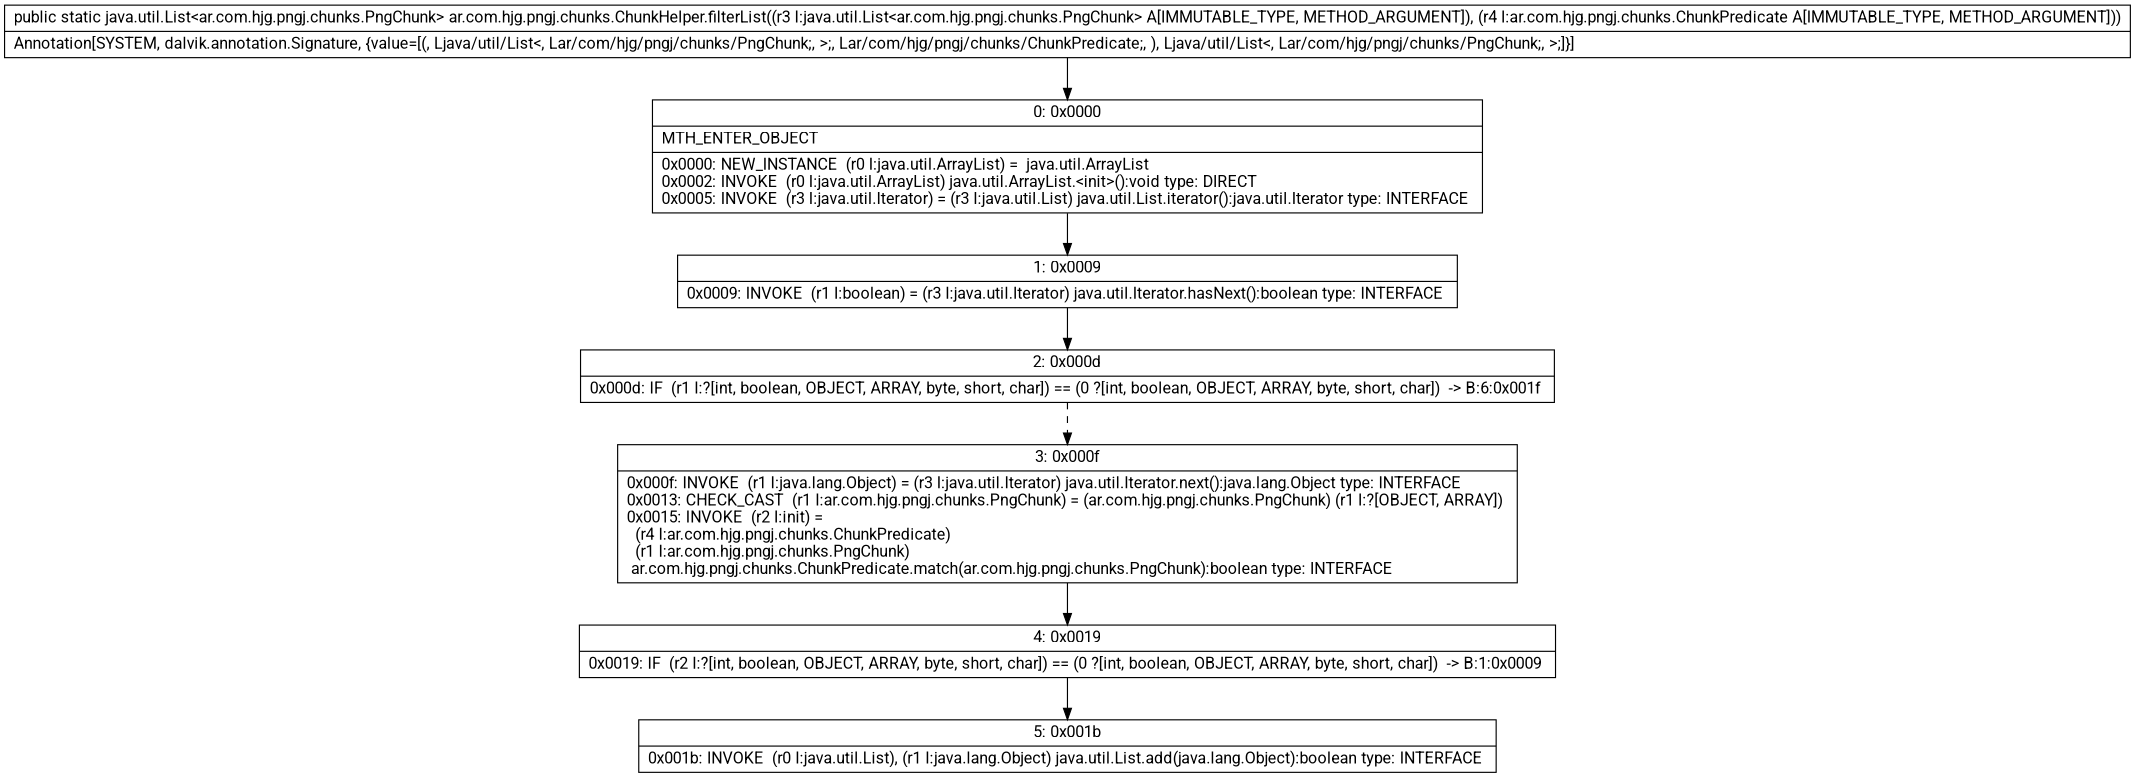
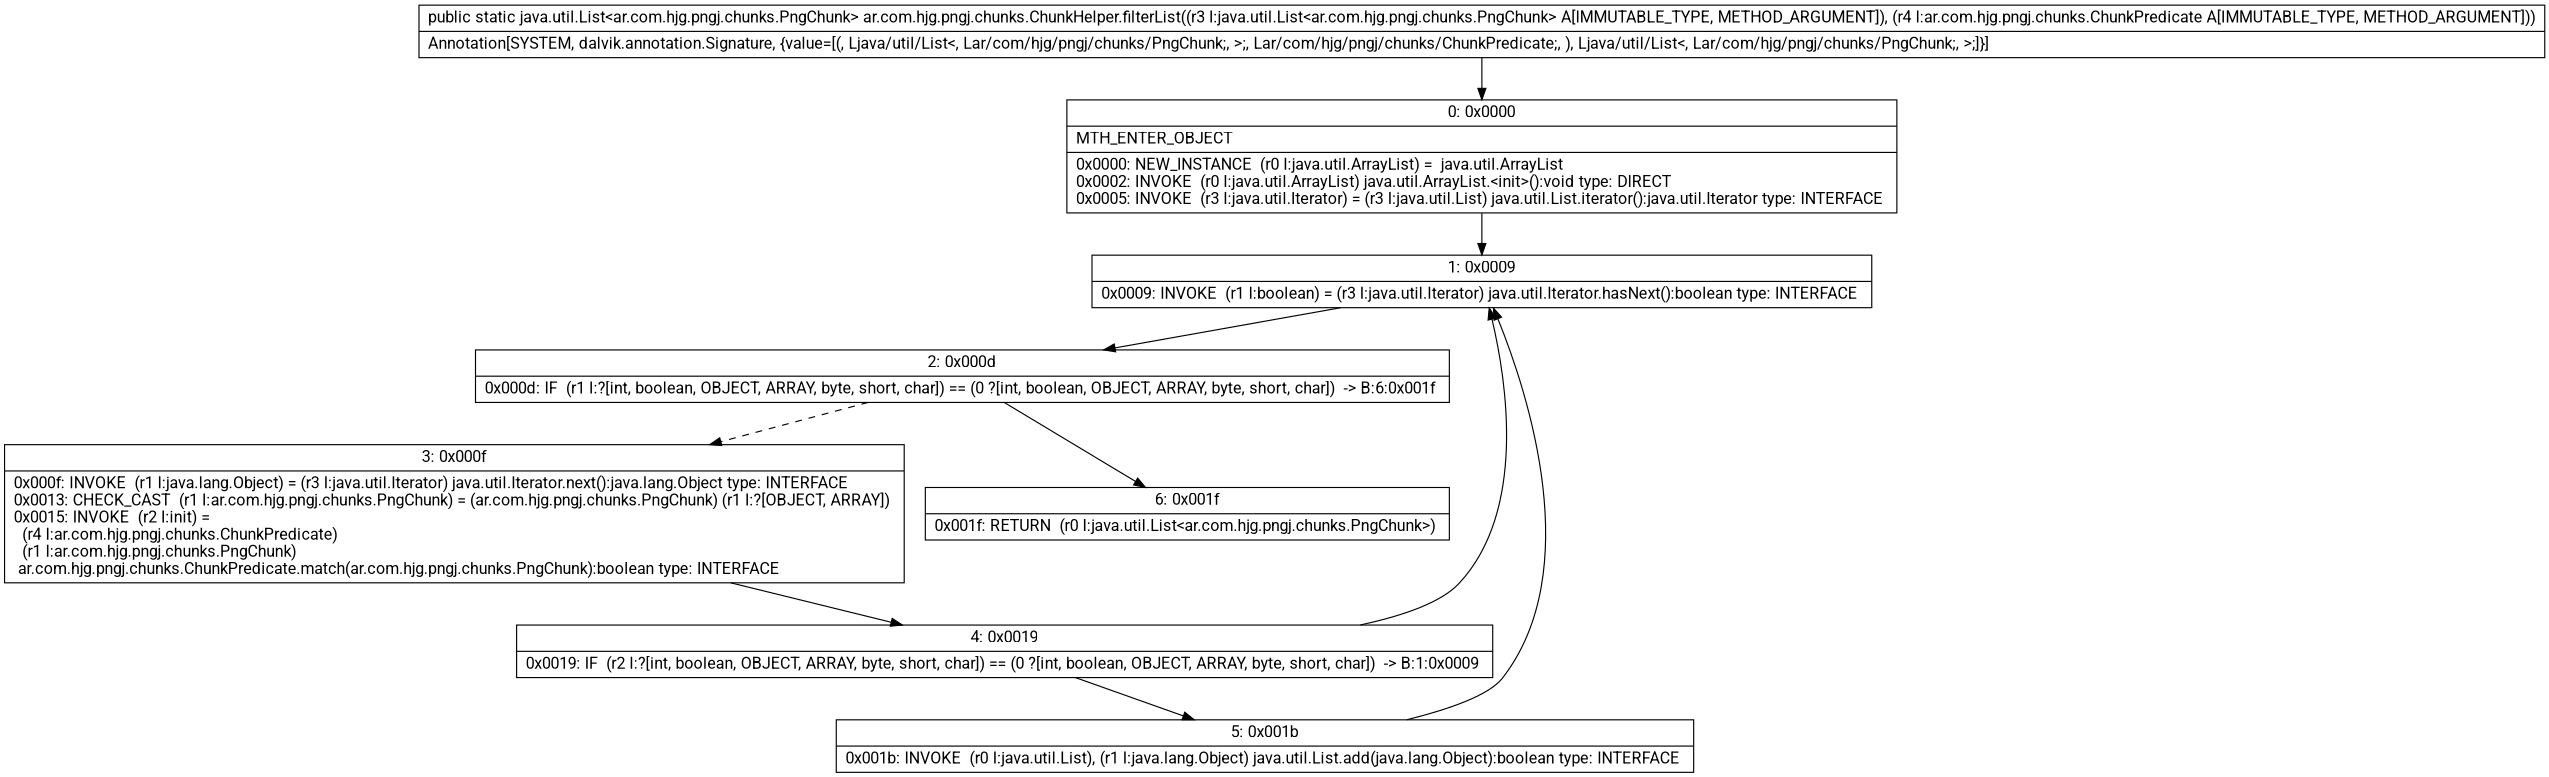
none -> (1497, 510)
none -> (1187, 514)
none -> (1544, 553)
